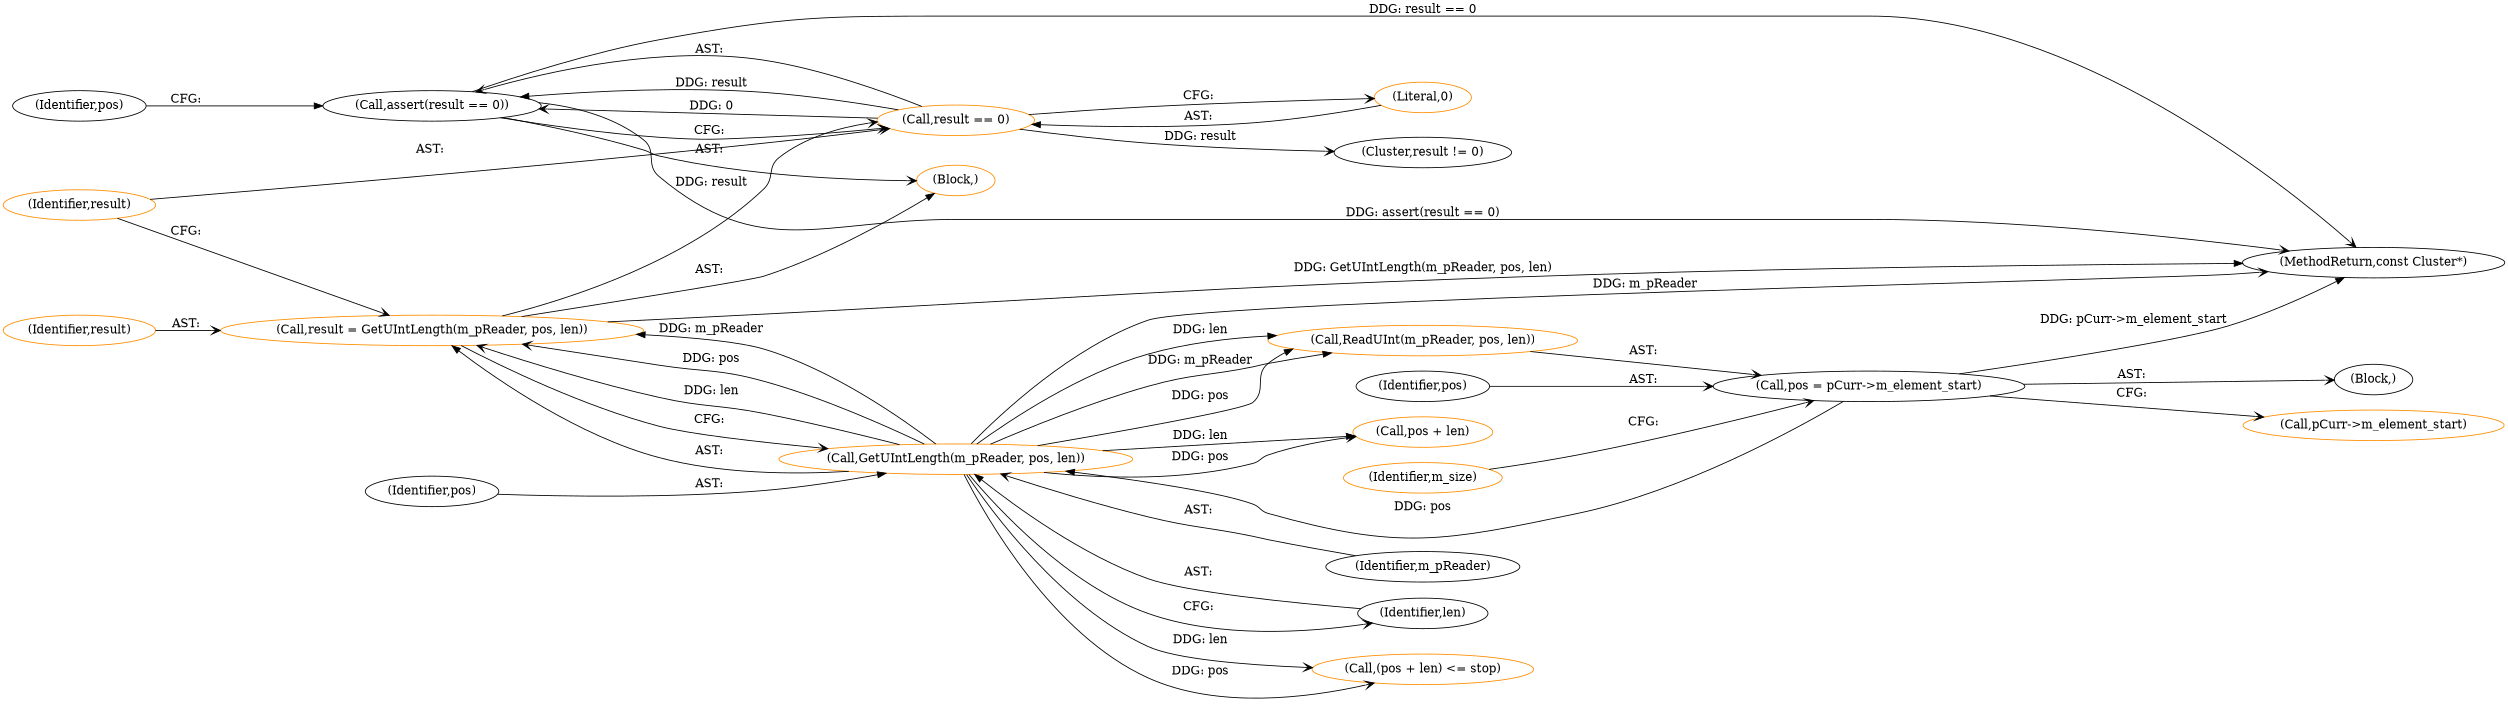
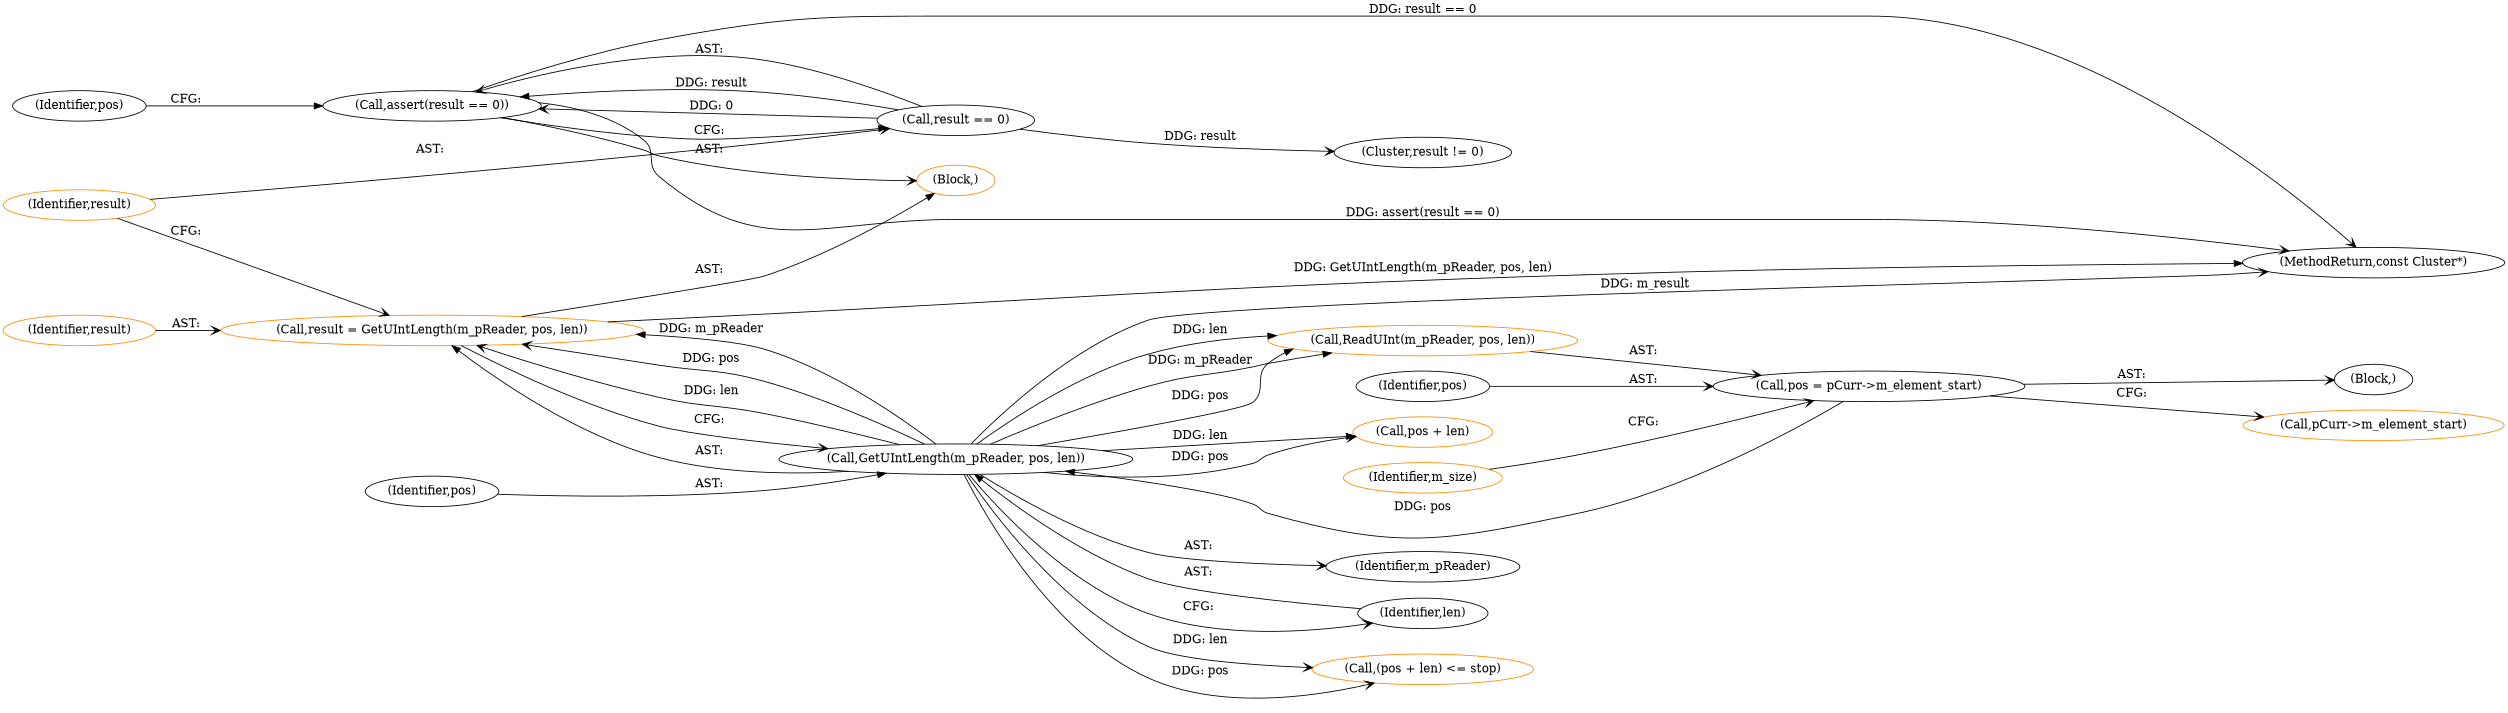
(1423, 97) -> none
(956, 120) -> (956, 120)
(689, 139) -> (689, 139)
(700, 237) -> none
(1645, 284) -> (1645, 284)
(2152, 343) -> none
(956, 459) -> (956, 459)
(1180, 524) -> (1140, 550)
